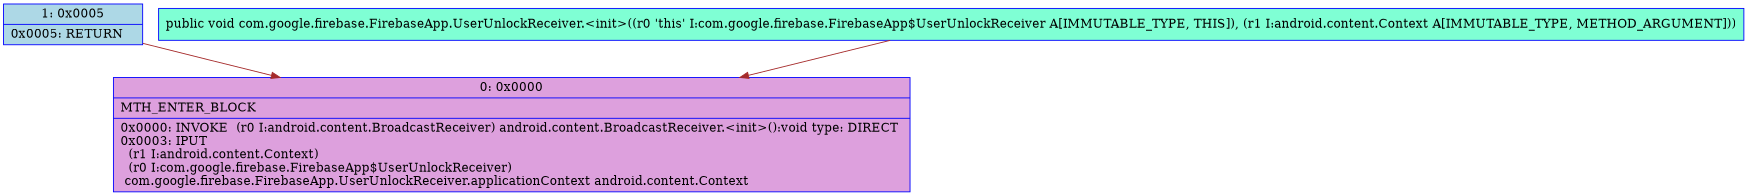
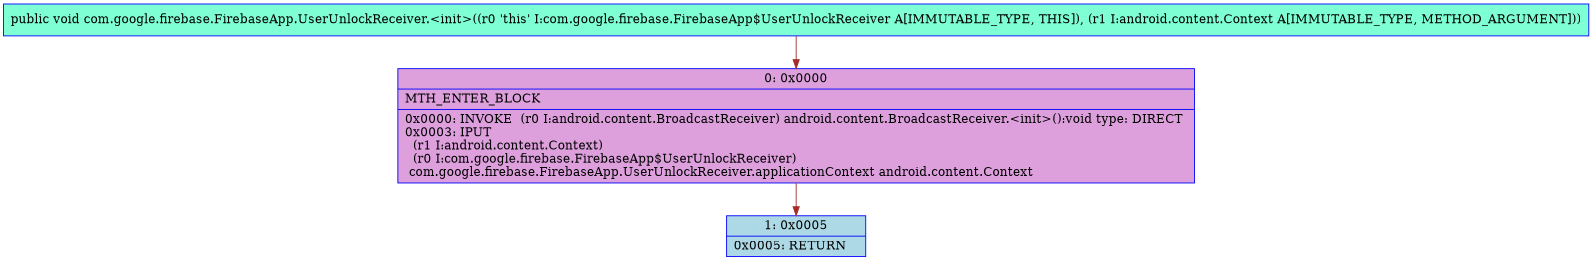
(207, 59) -> (796, 195)
